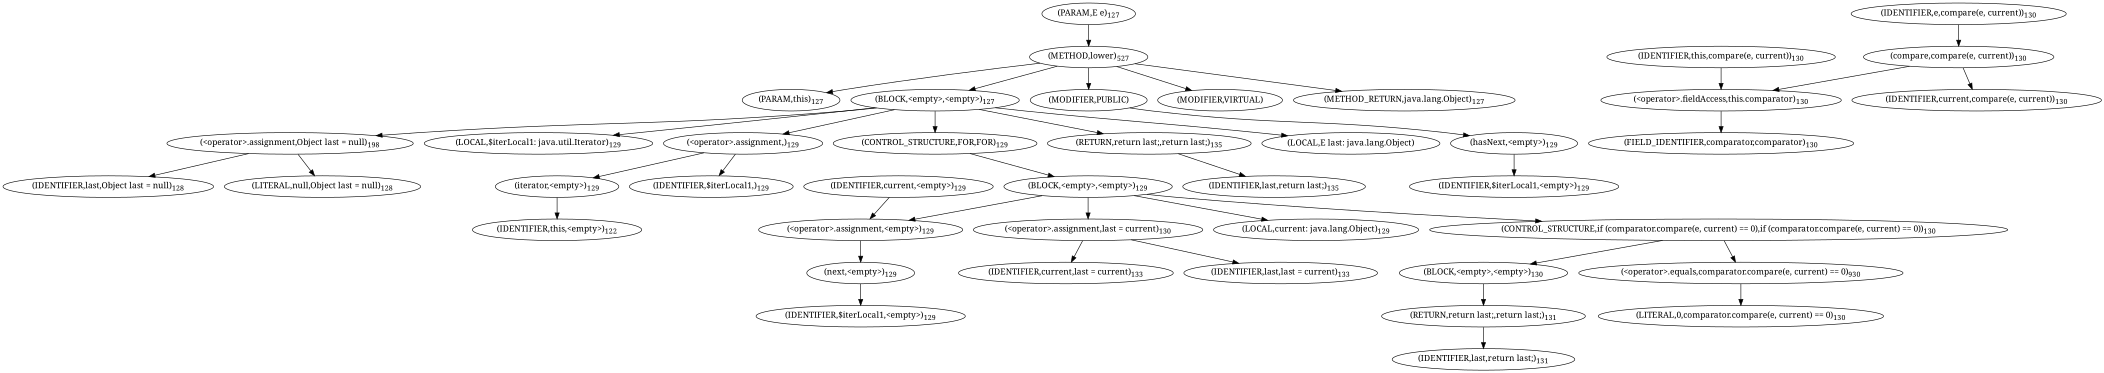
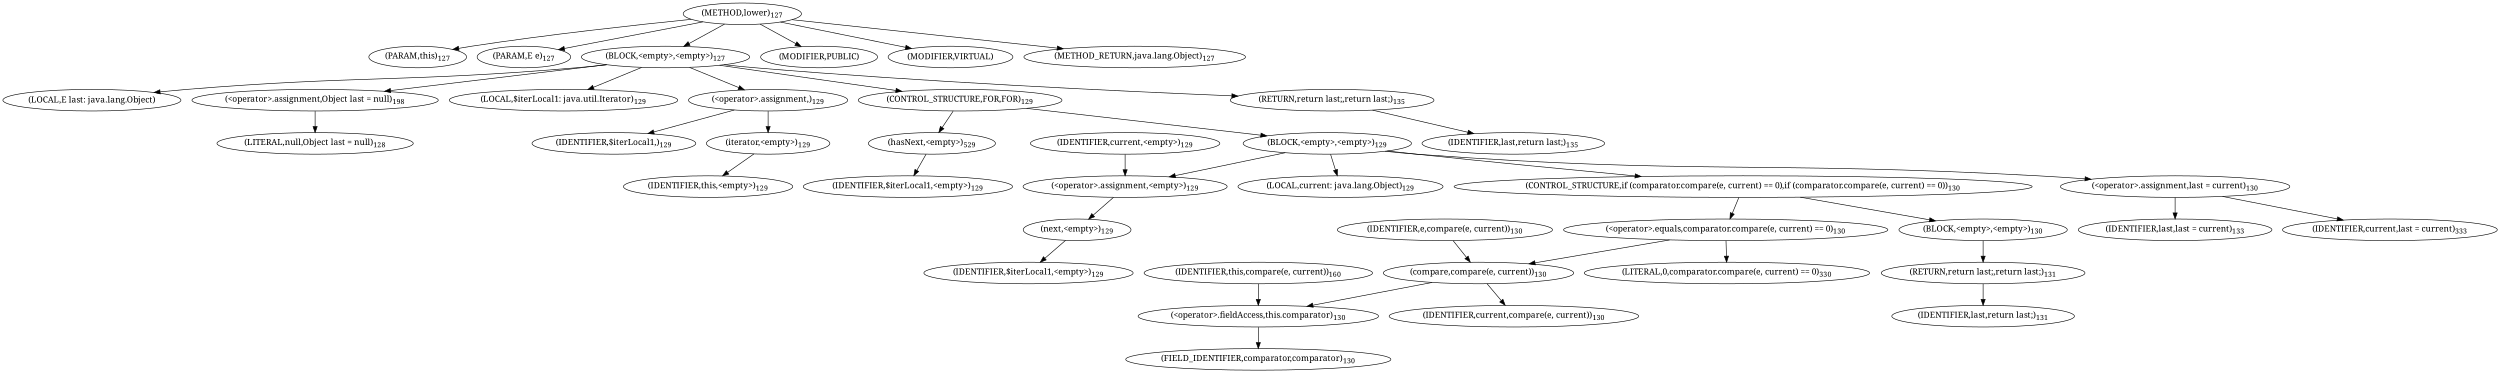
(1089, 32) -> (634, 35)
(1123, 56) -> (777, 13)
(1798, 56) -> (1335, 272)
(1297, 122) -> (948, 119)
(1552, 143) -> (970, 143)
(108, 187) -> none
(611, 229) -> (762, 186)
none -> (1602, 251)
(1137, 272) -> (2461, 229)
(1855, 272) -> (1839, 229)
(1840, 315) -> (1826, 272)
